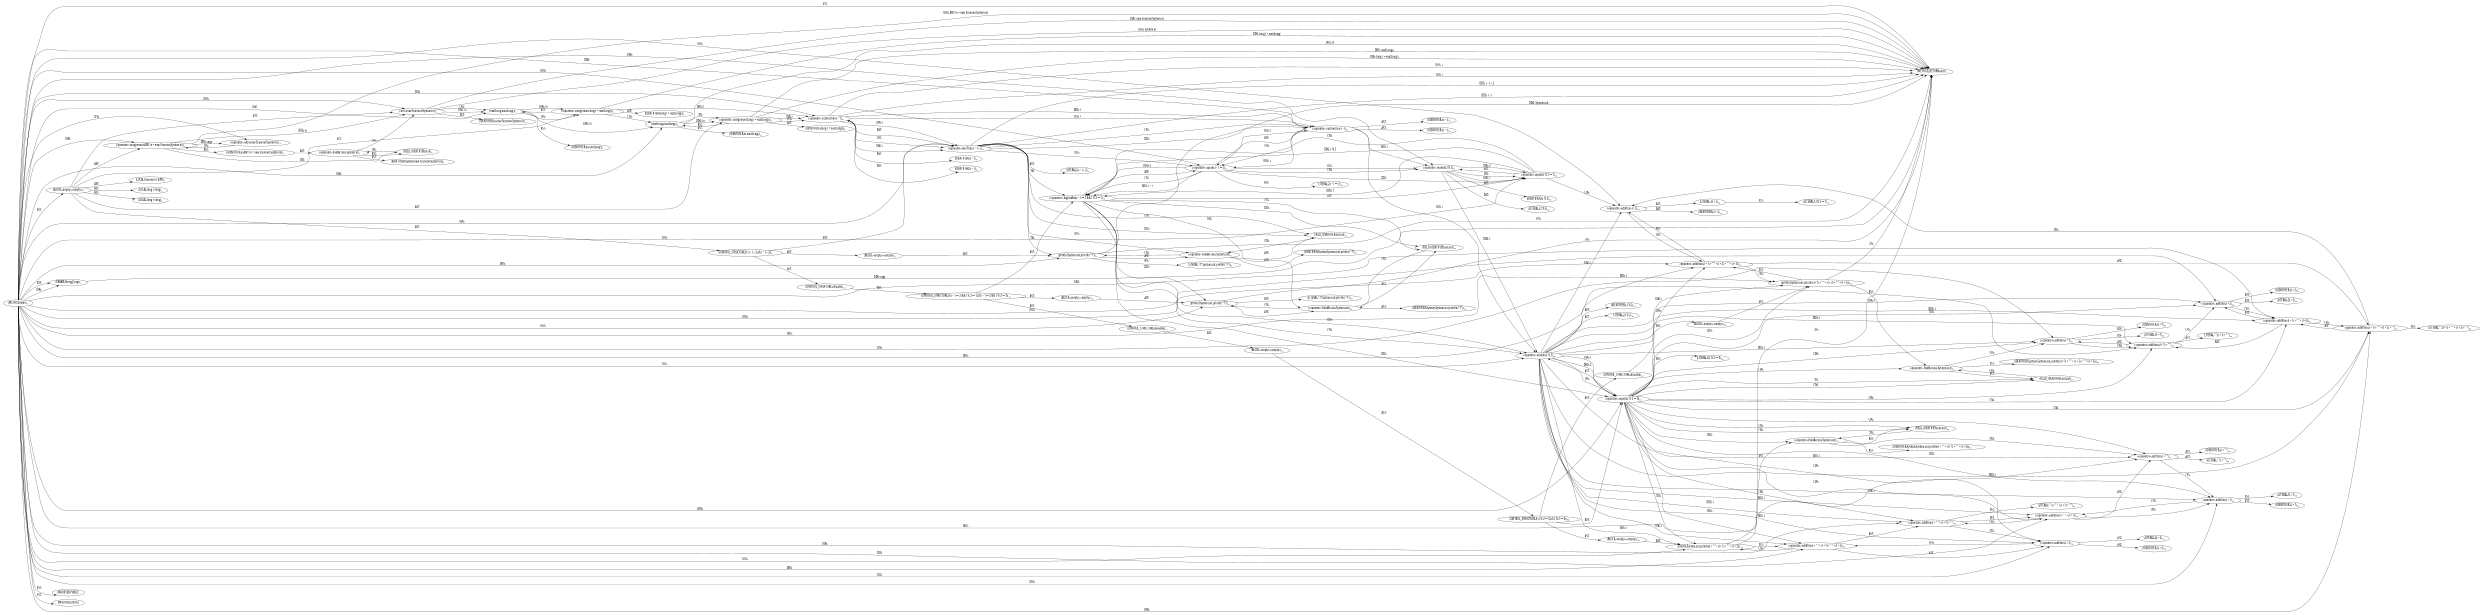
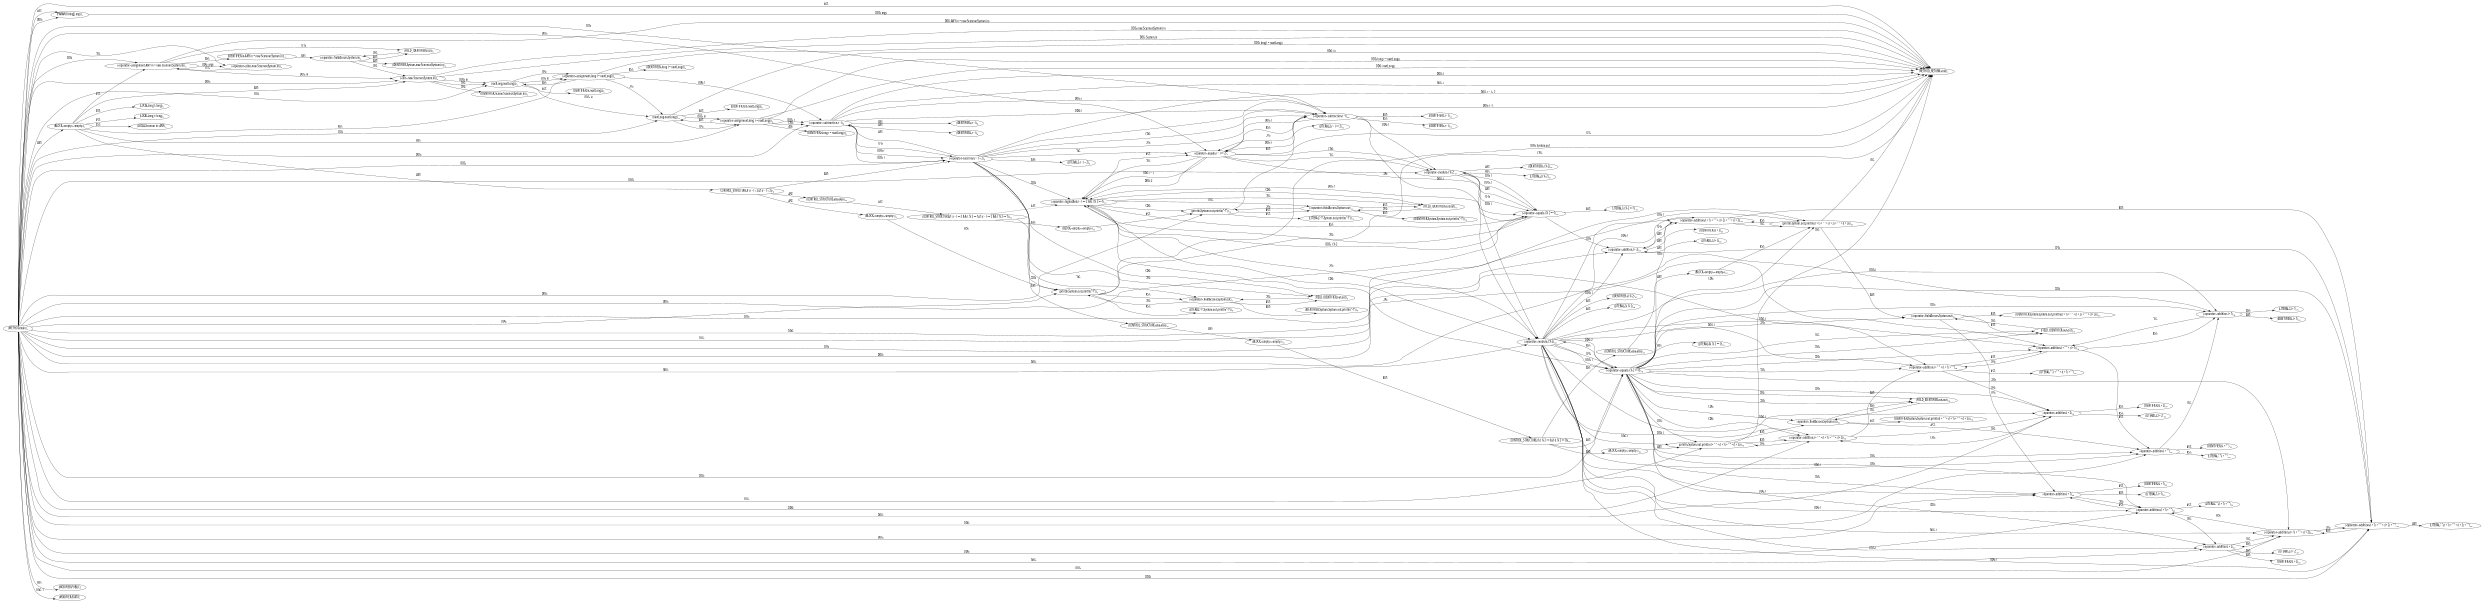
(462, 115) -> (464, 87)
(1761, 202) -> (1584, 211)
(39, 596) -> (40, 591)
